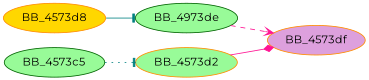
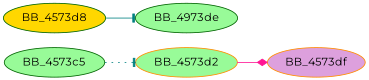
(54, 18) -> (54, 18)
(248, 29) -> none
